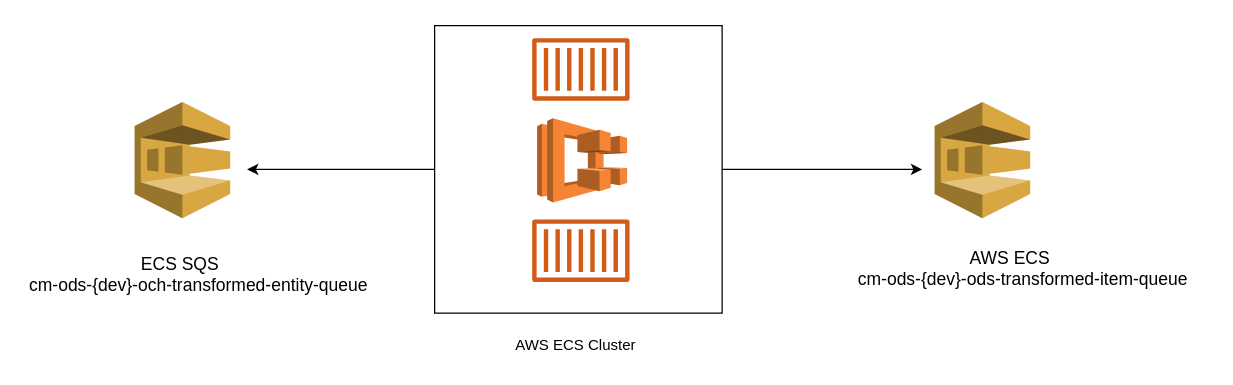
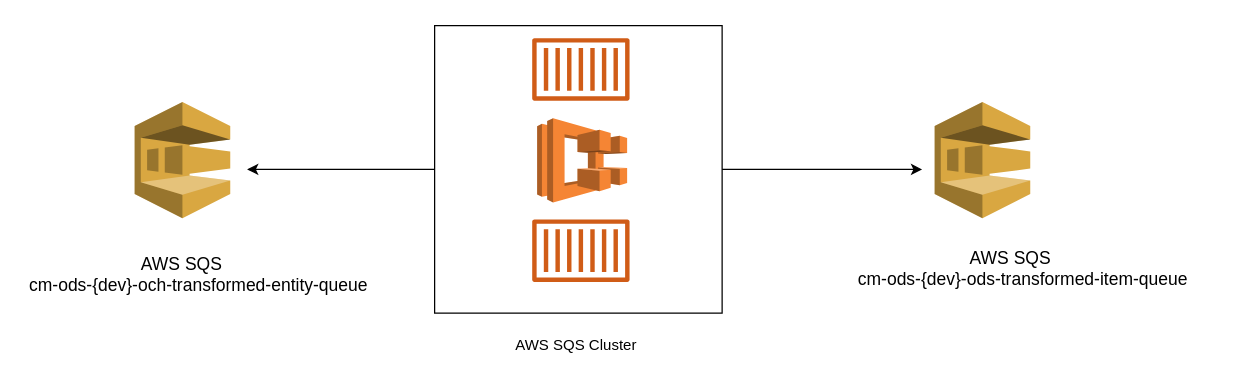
(1020, 266) -> (1020, 266)
(200, 272) -> (200, 272)
(573, 346) -> (573, 346)
